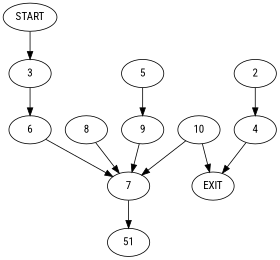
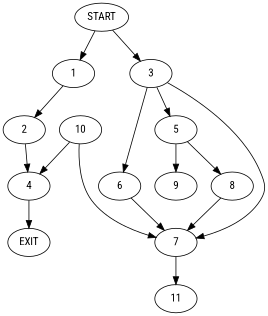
none -> (74, 74)
none -> (162, 98)
(137, 154) -> (253, 157)
(205, 154) -> (57, 155)
none -> (201, 155)
(129, 242) -> (176, 299)
